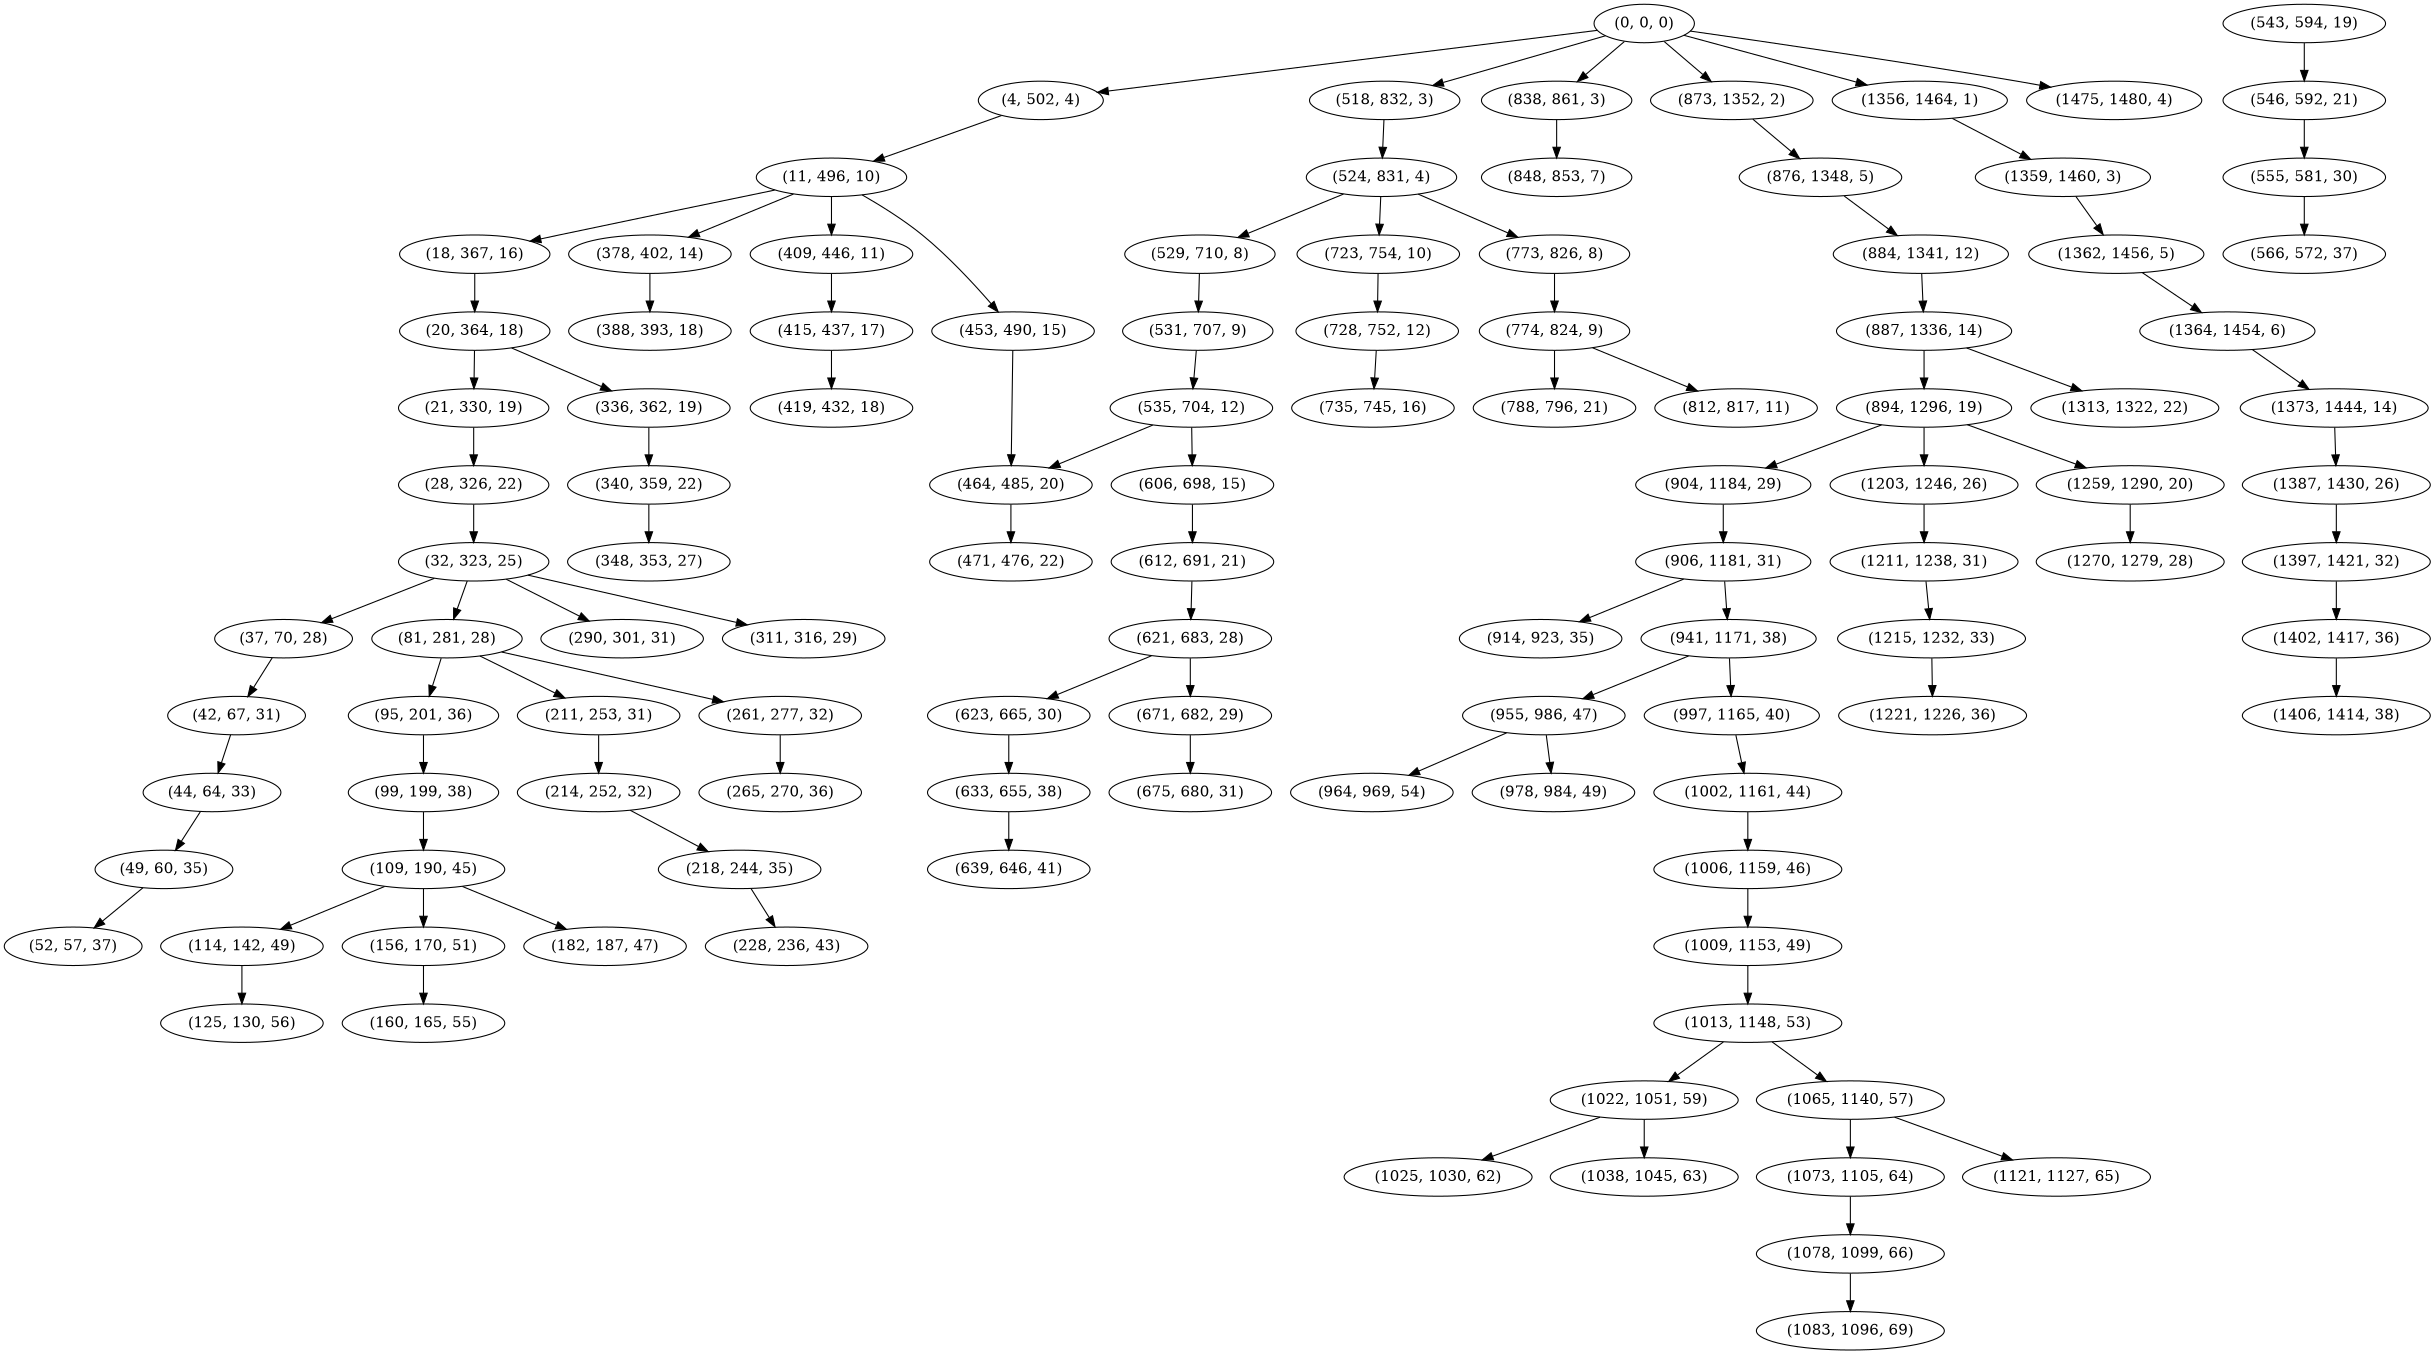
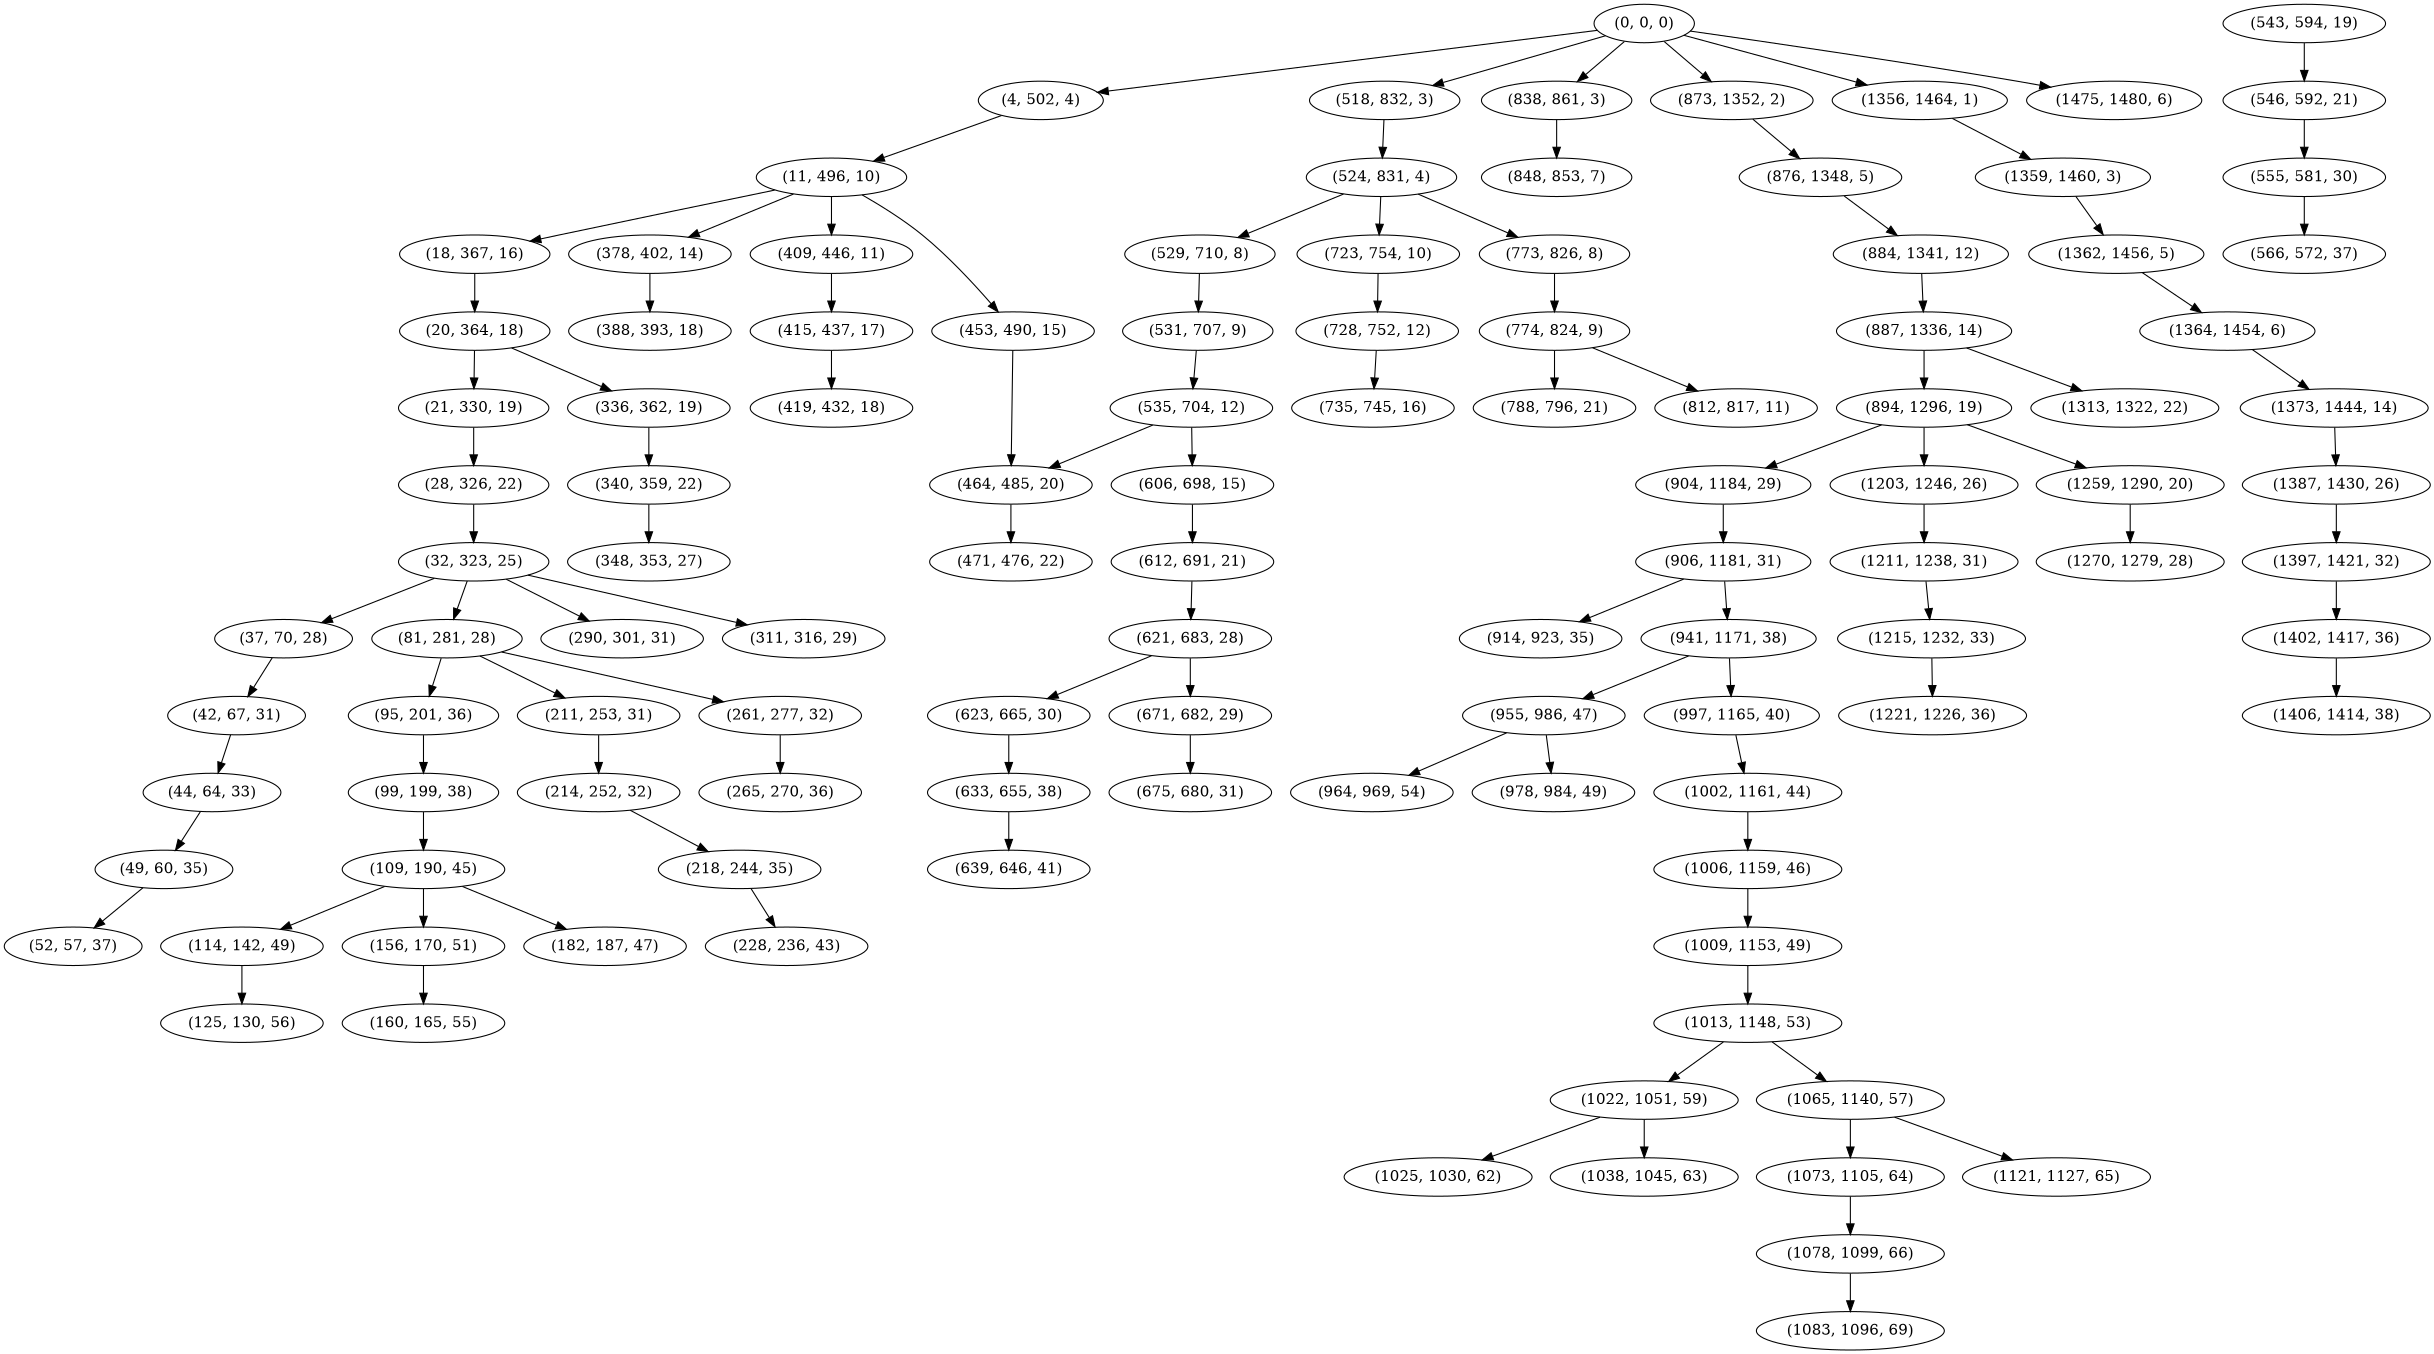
(2114, 100) -> (2114, 100)
